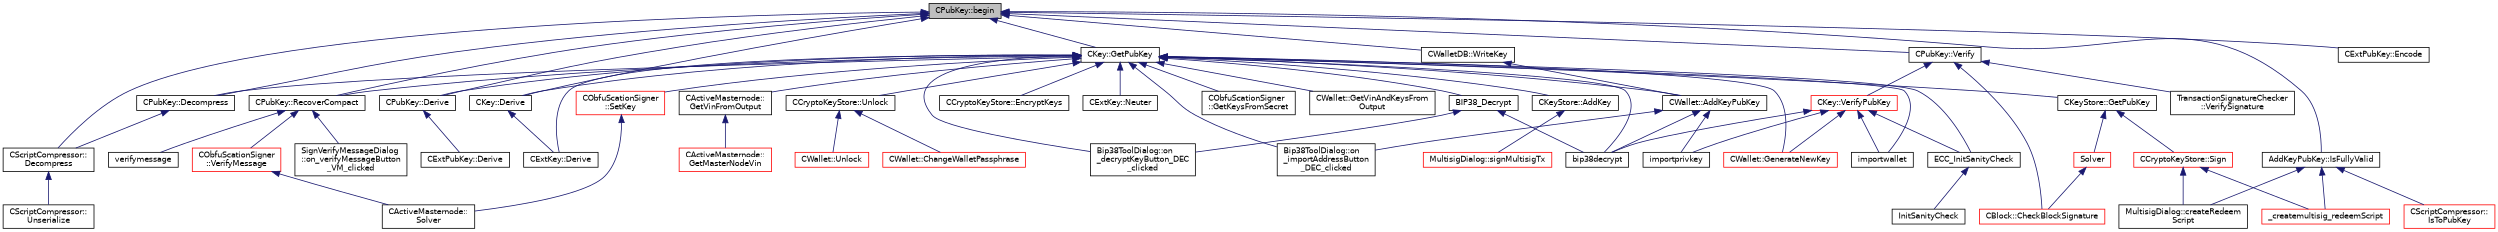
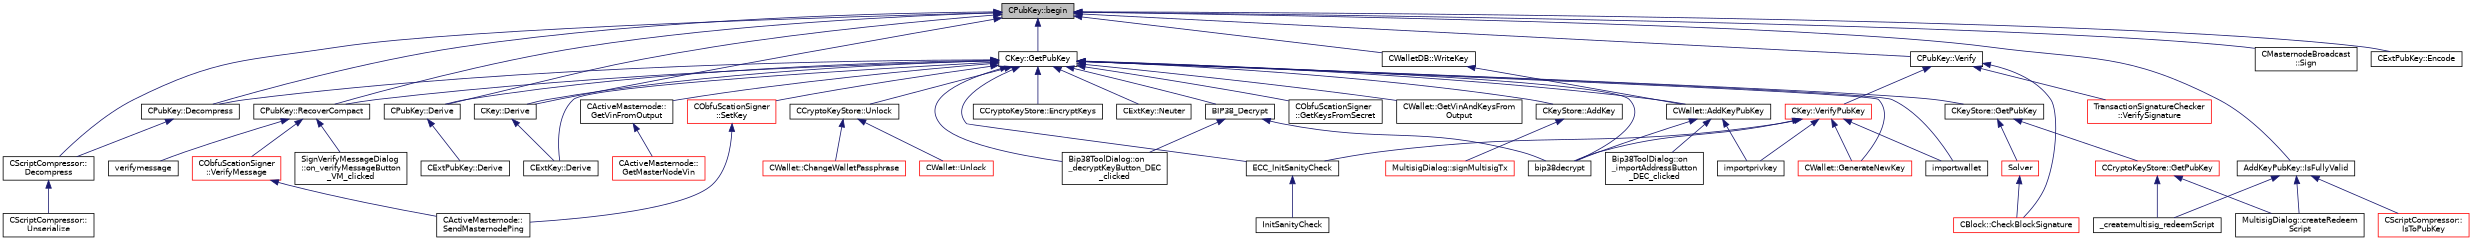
none -> (2306, 59)
(2232, 103) -> (2149, 112)
(1200, 118) -> none
(2183, 160) -> (2157, 168)
(428, 217) -> (483, 225)
(2326, 217) -> (2157, 225)
